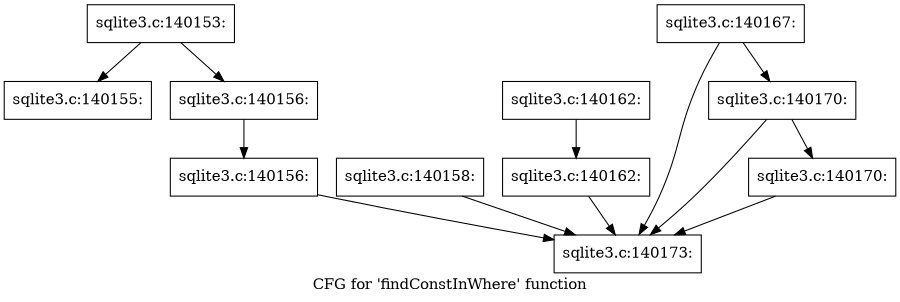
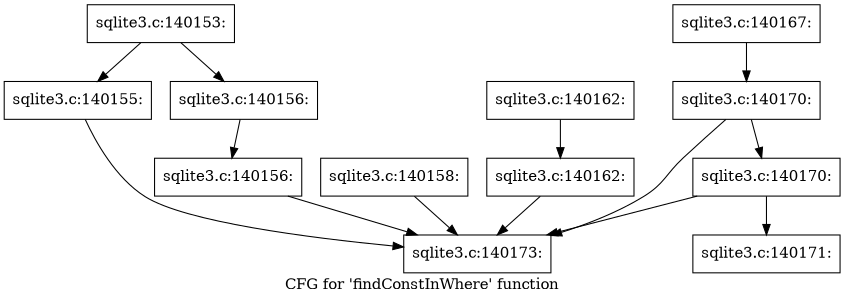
(681, 134) -> (218, 221)
none -> (766, 254)
